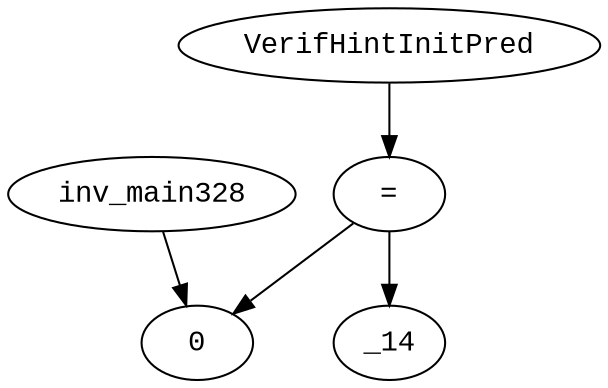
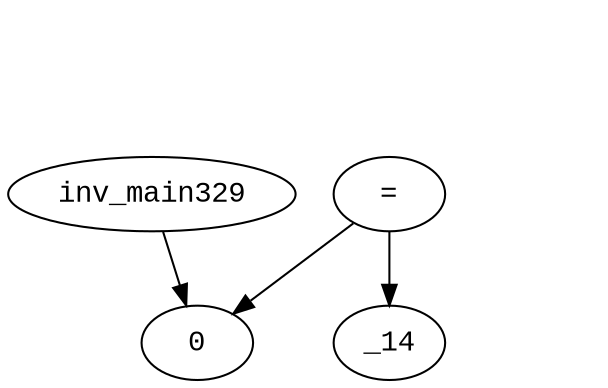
(389, 45) -> none
(152, 194) -> (152, 194)
